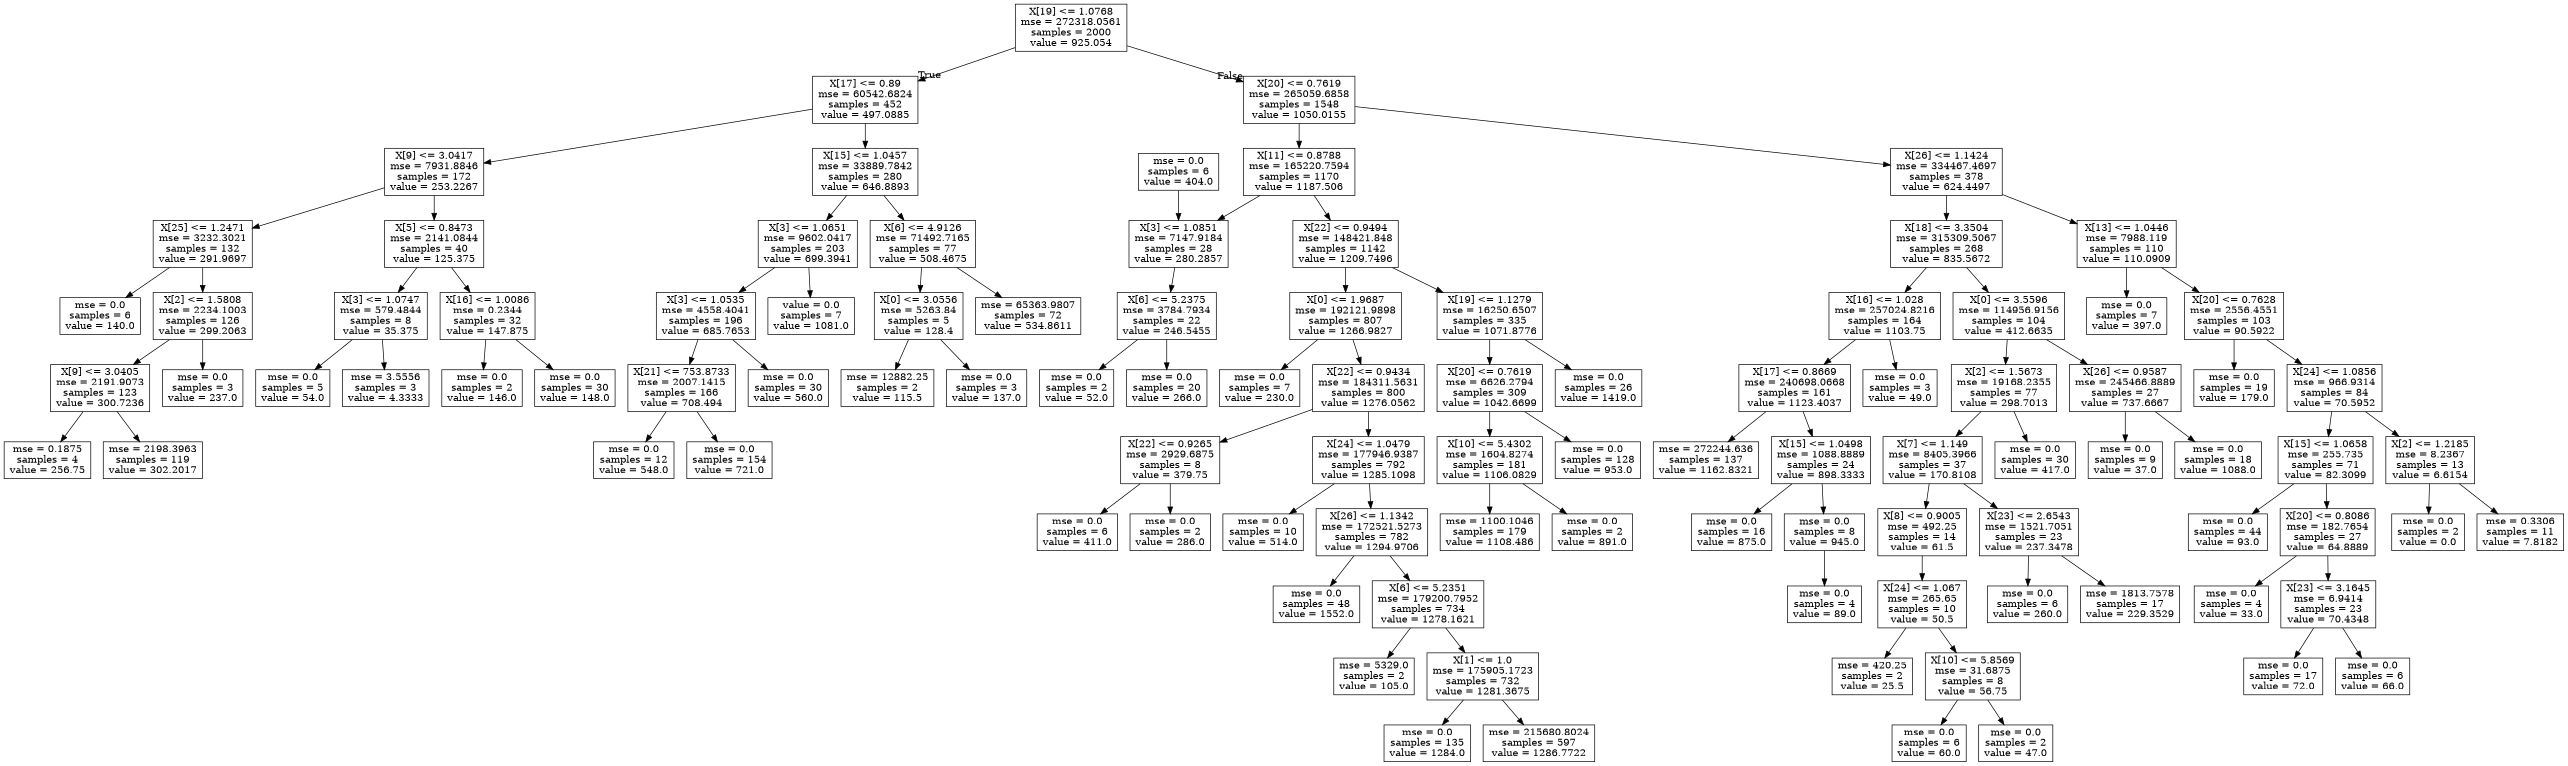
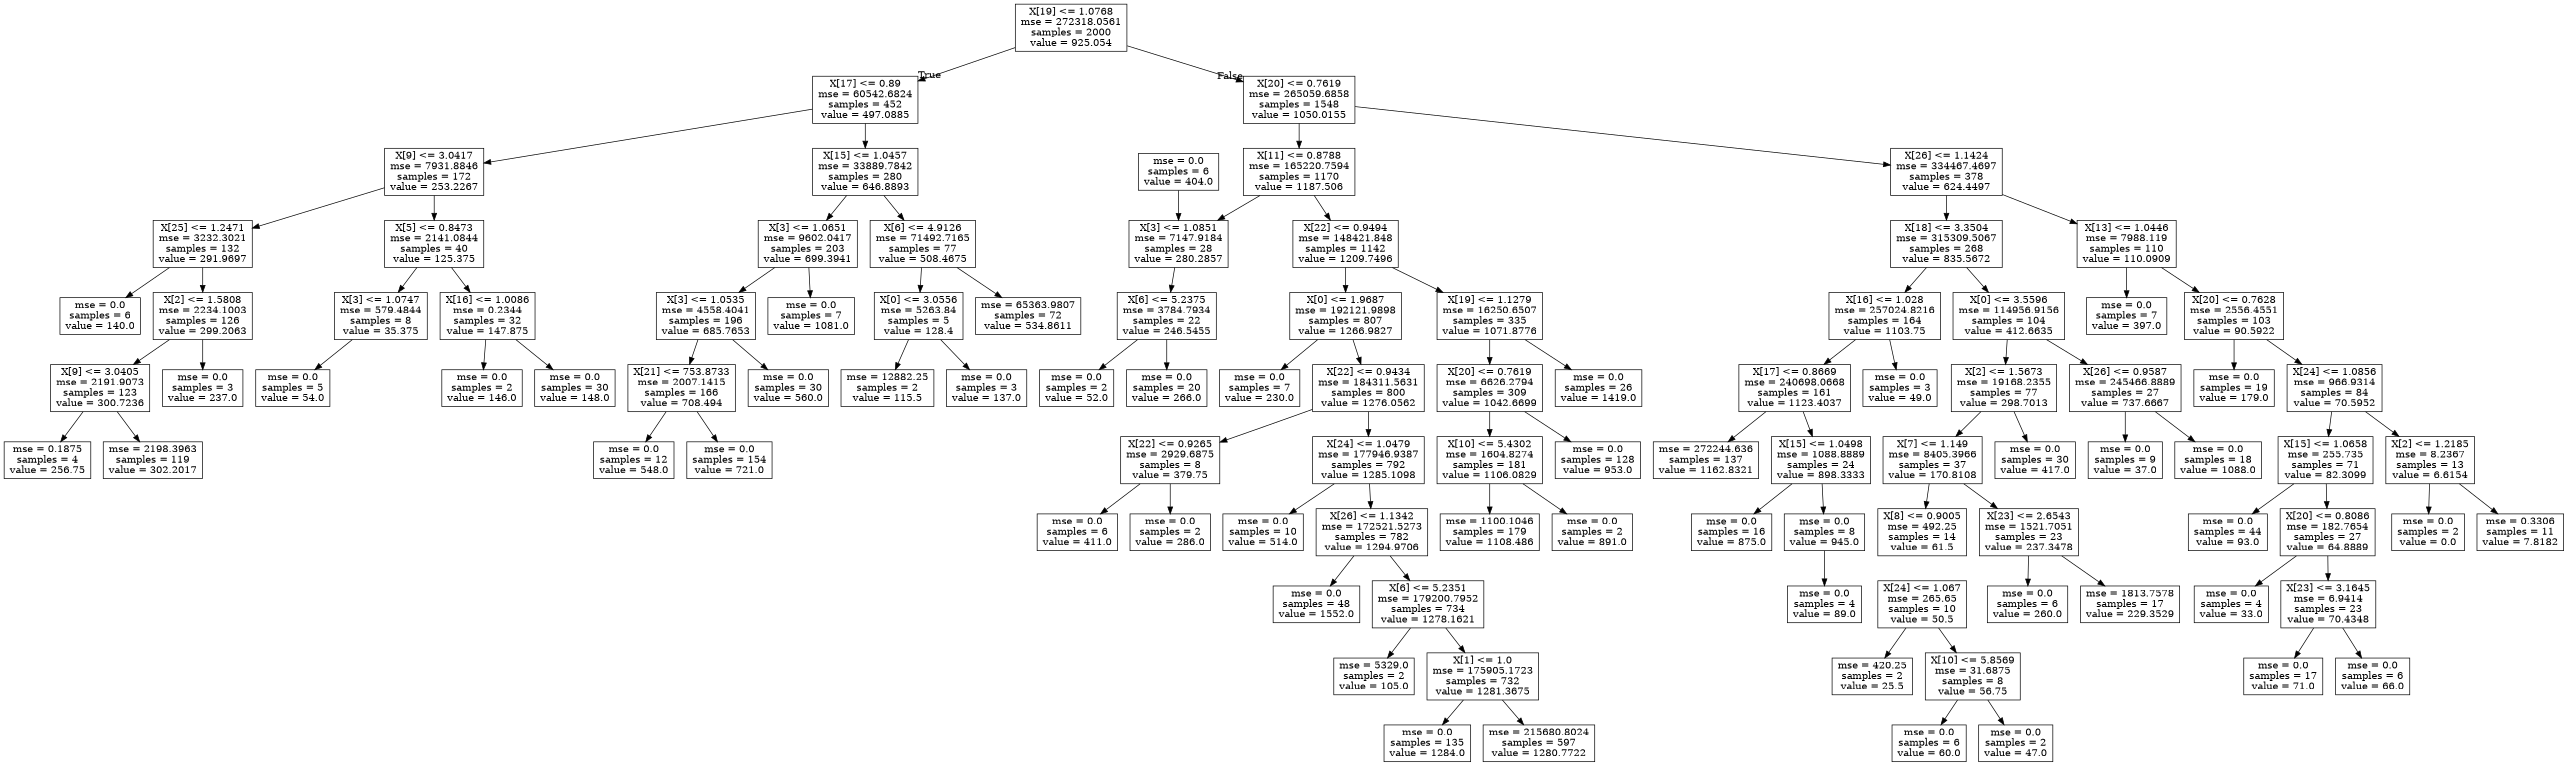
(811, 316) -> (811, 316)
(386, 388) -> none
(1922, 565) -> none
(2283, 676) -> (2283, 676)
(1539, 743) -> (1539, 743)
